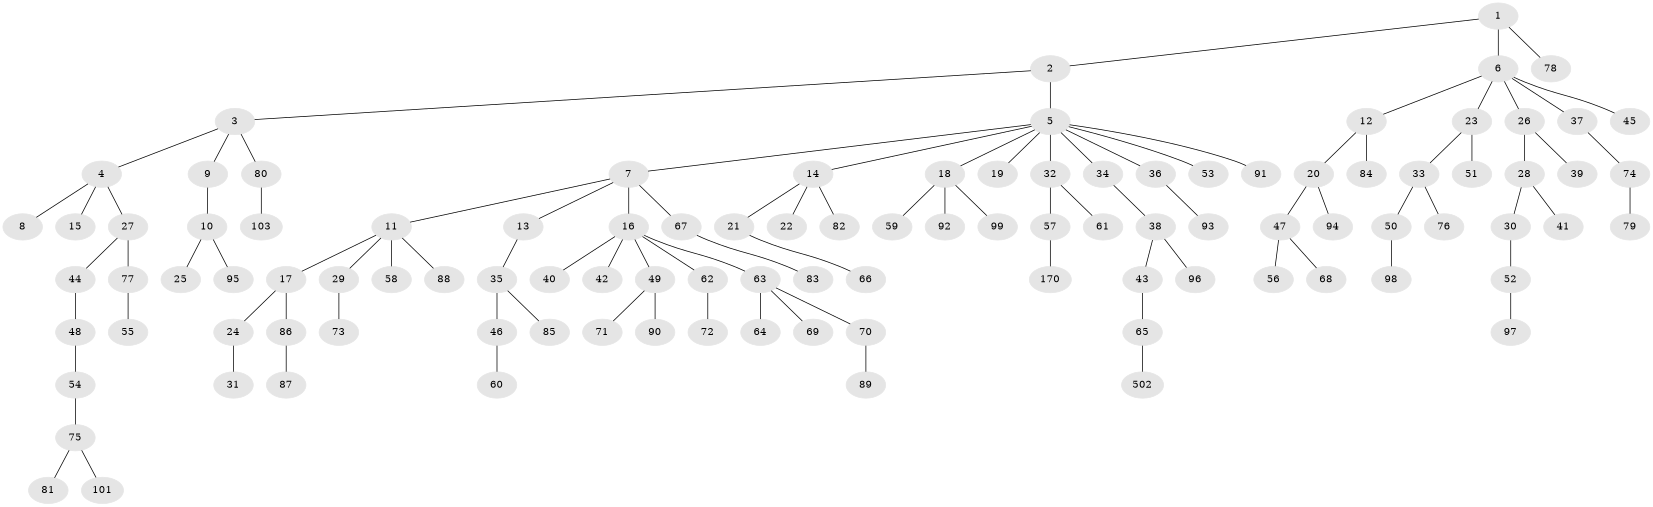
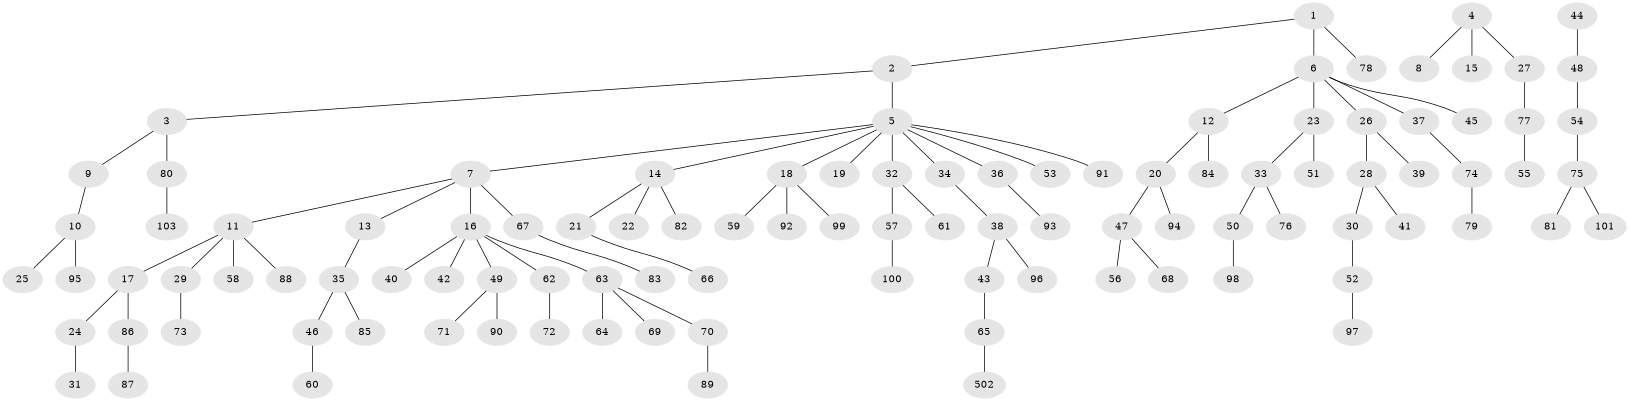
(168, 148) -> none
(102, 253) -> none
(1050, 280) -> (892, 280)
